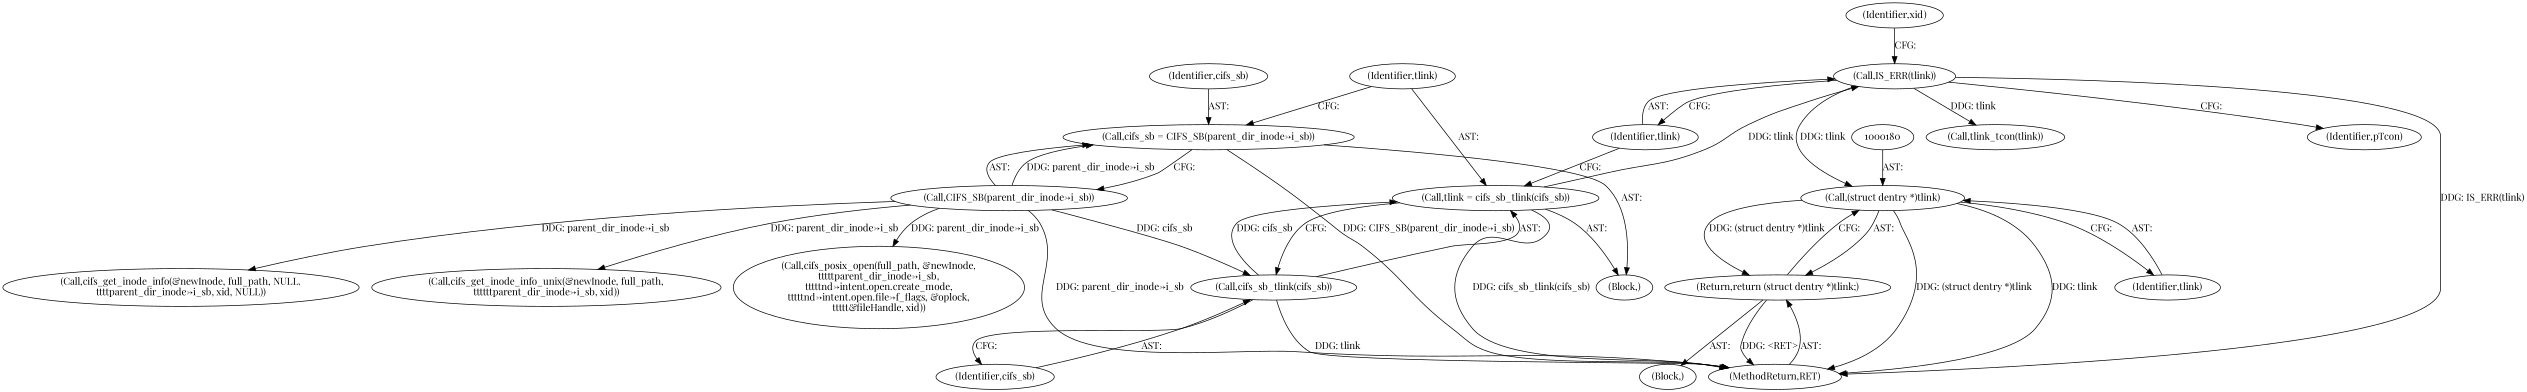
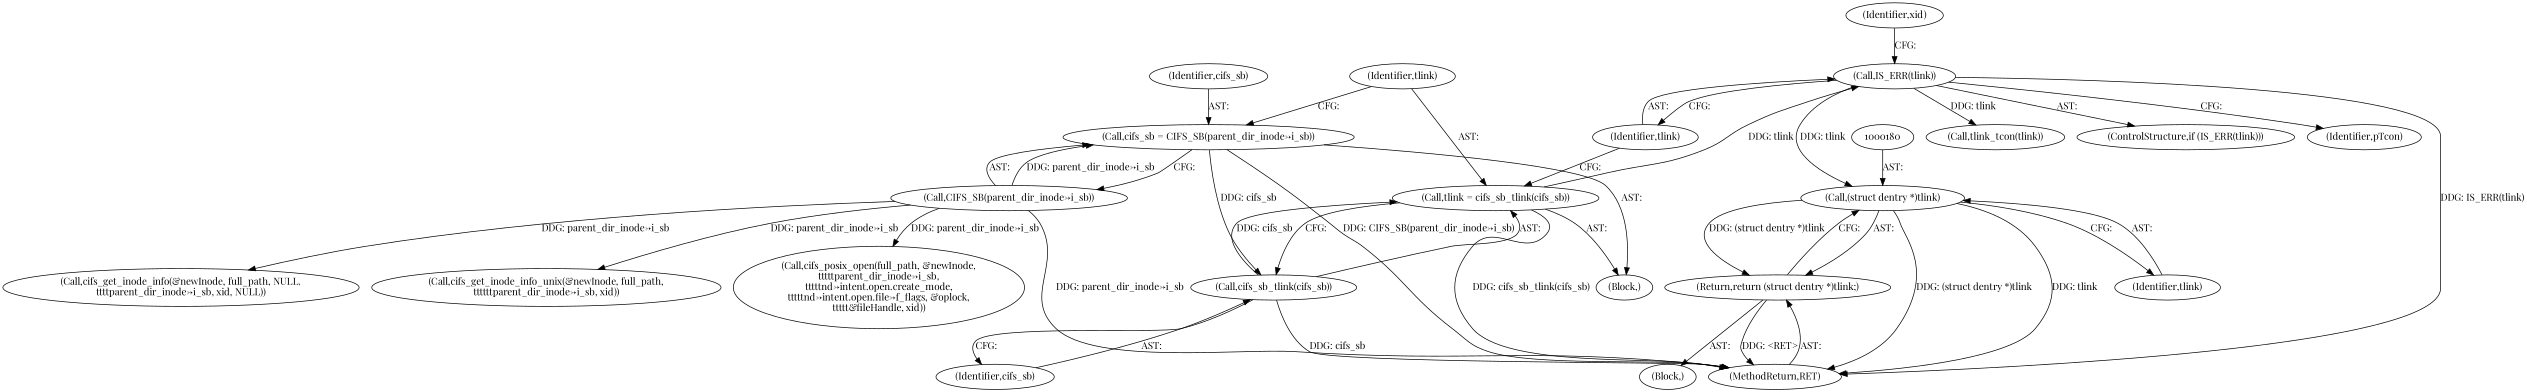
none -> (2186, 137)
(1149, 236) -> (1222, 214)
(1338, 346) -> (1338, 346)
